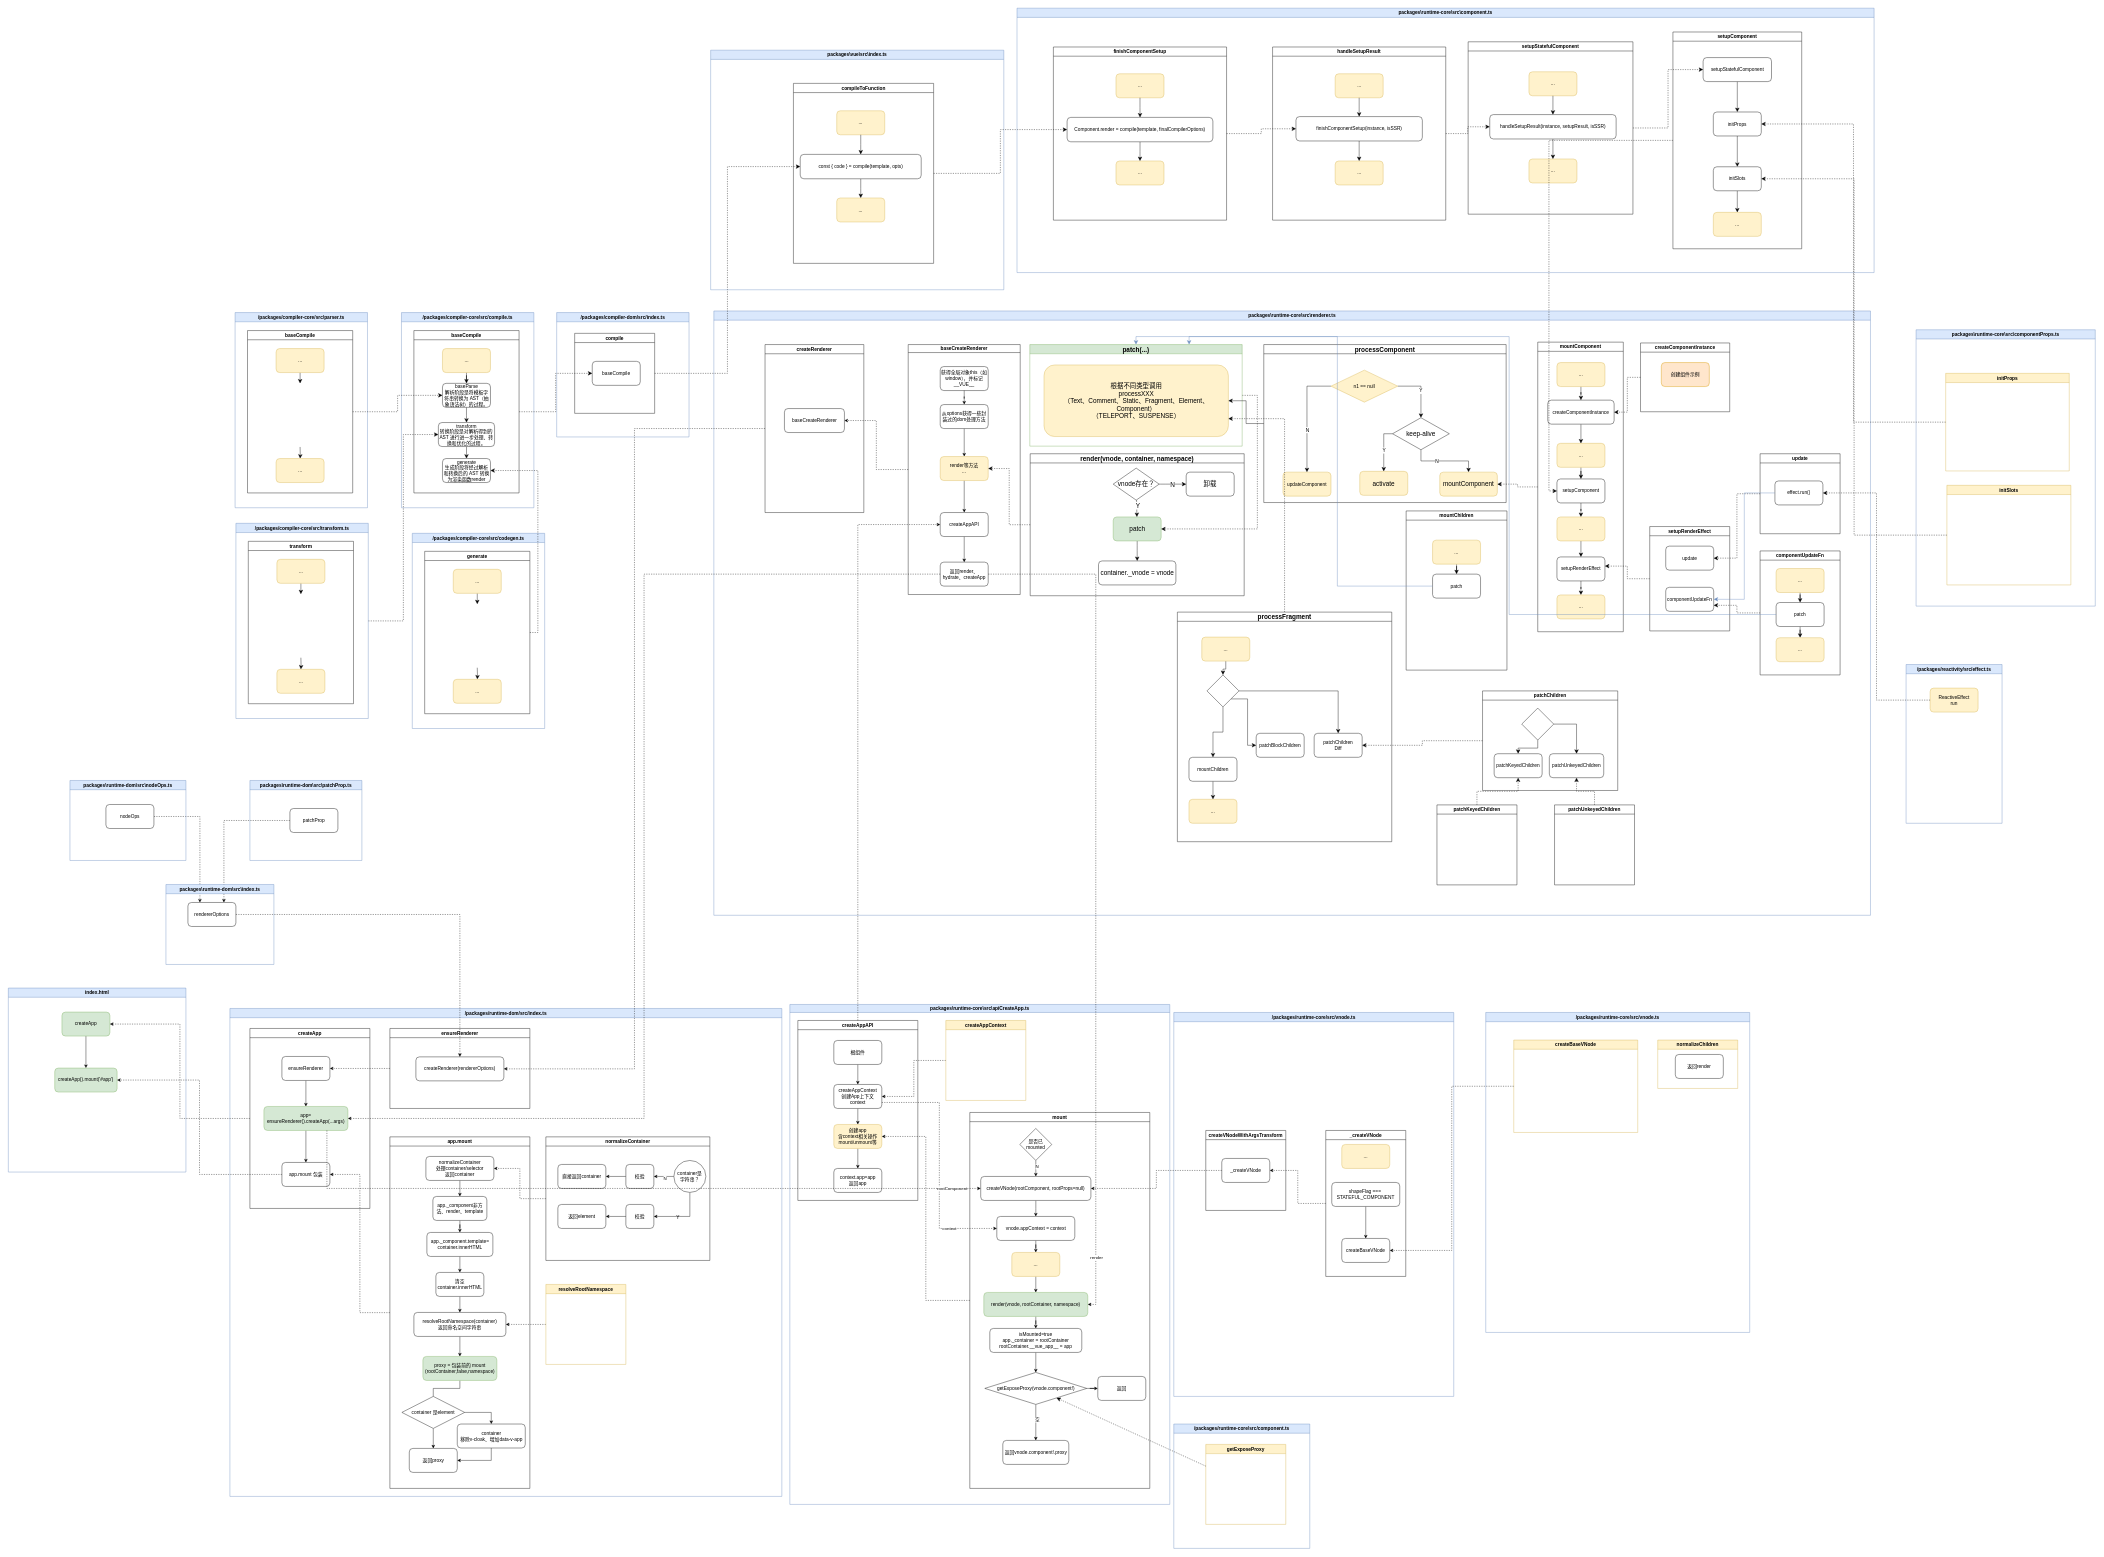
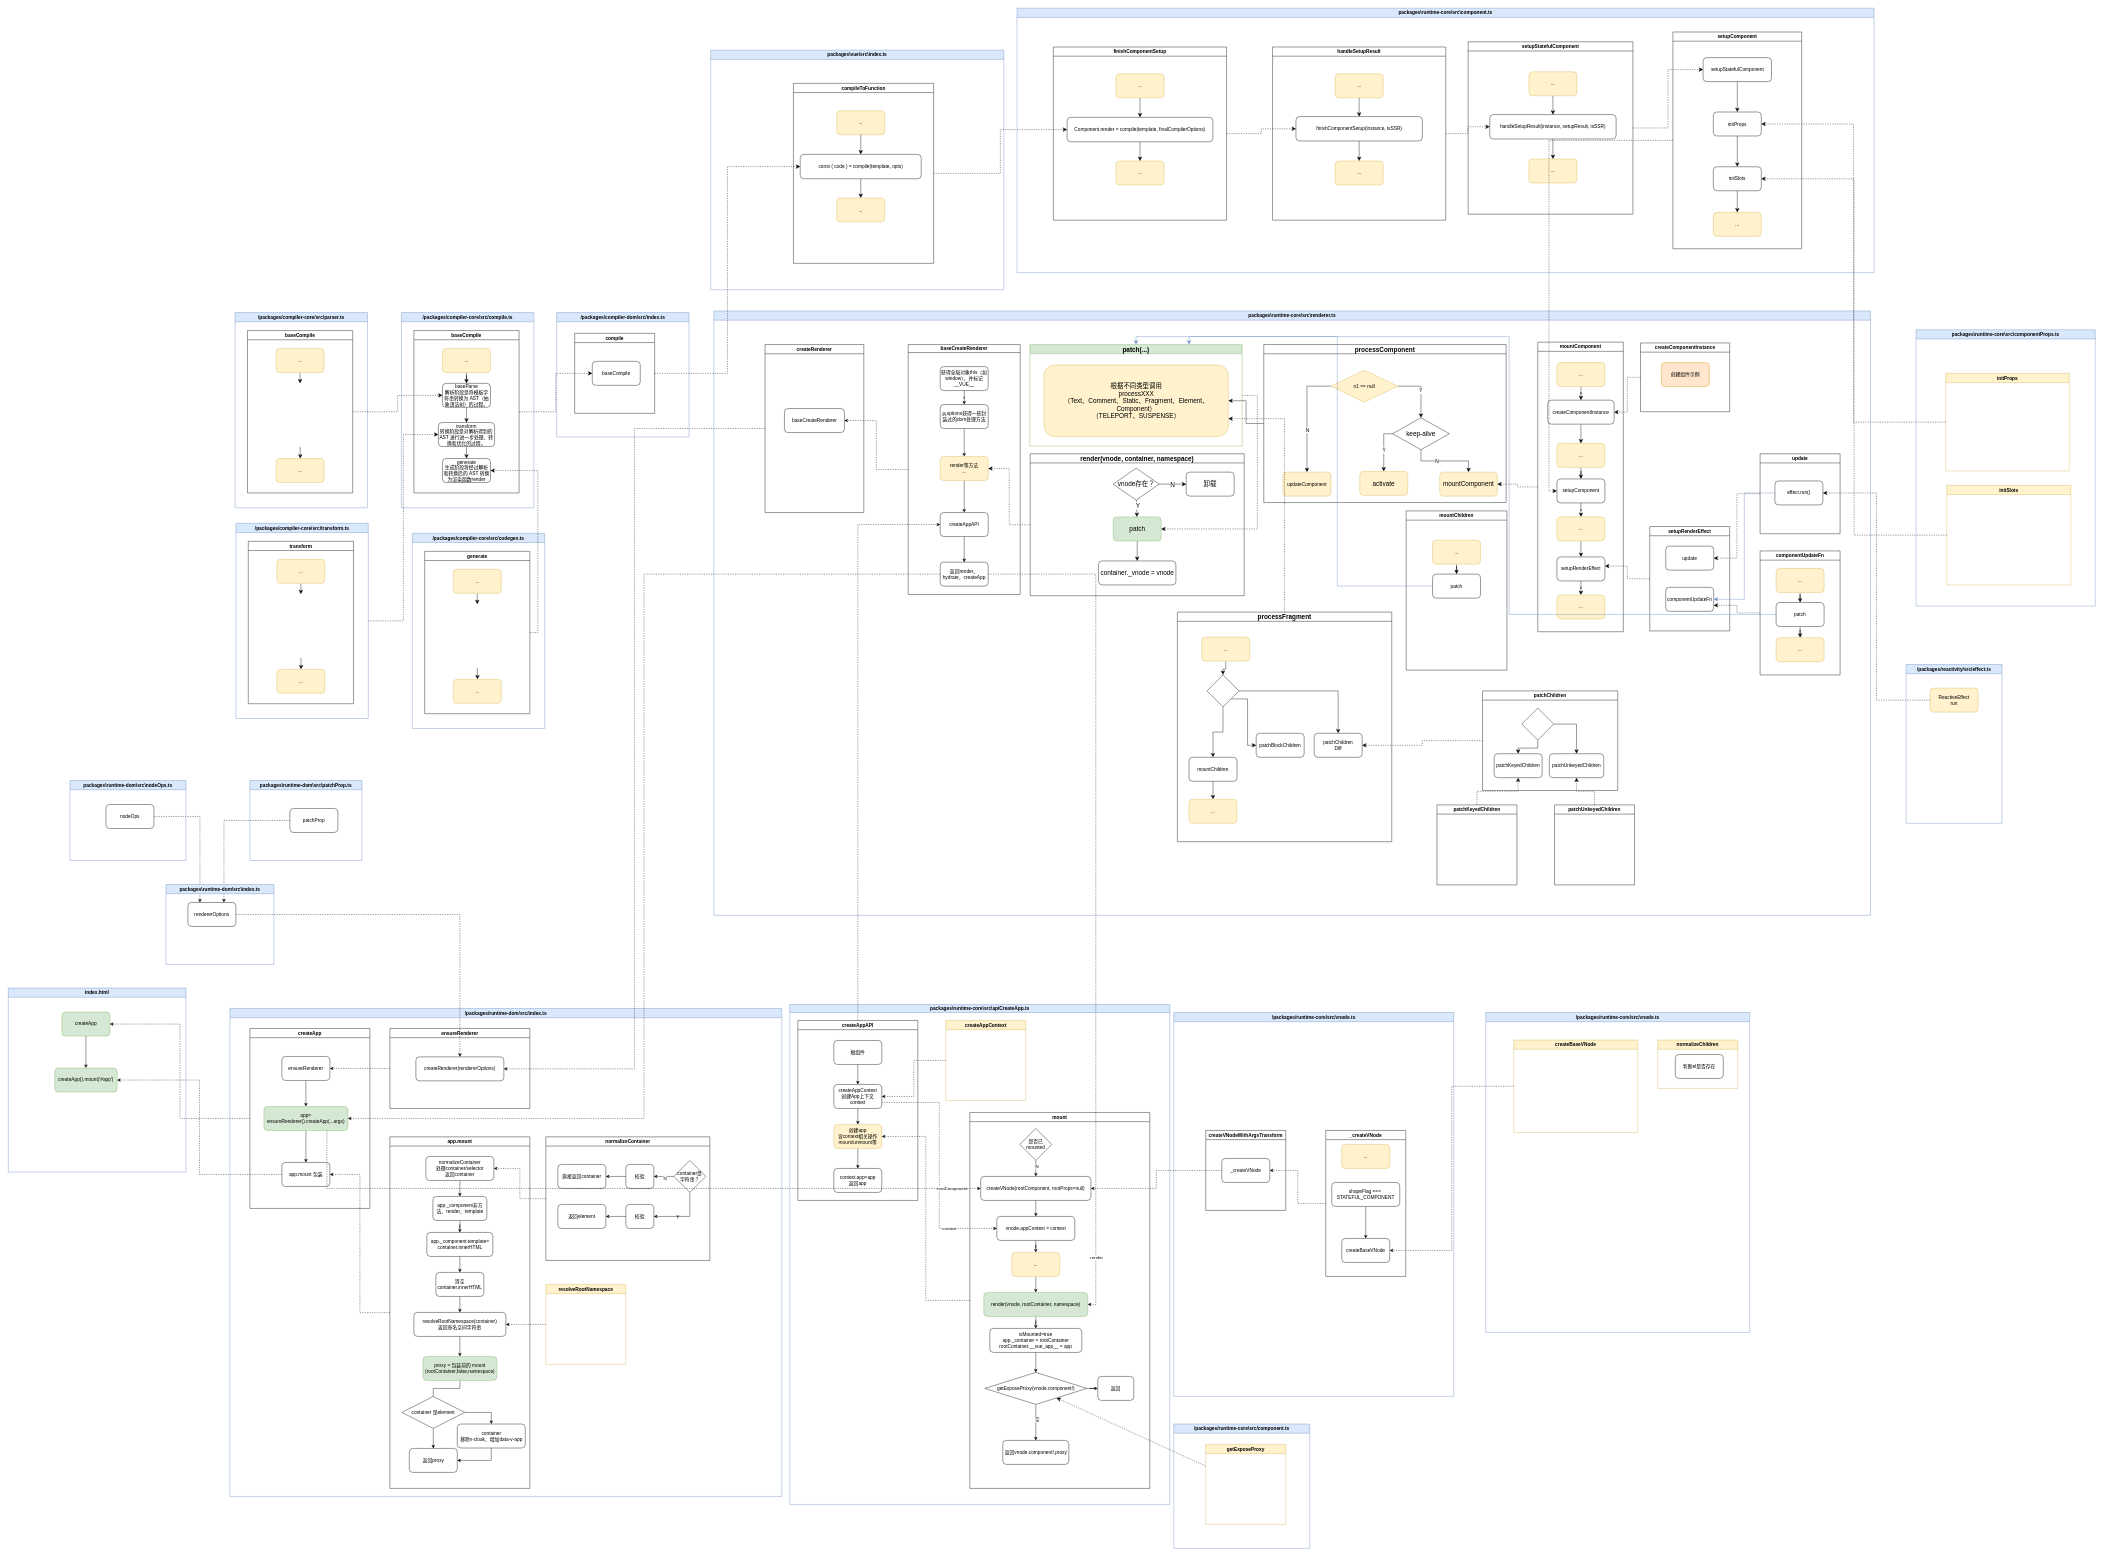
(1699, 1067) -> (1699, 1067)
(690, 1177) -> (690, 1177)
(1122, 1389) -> (1116, 1389)
